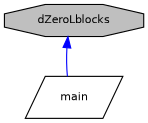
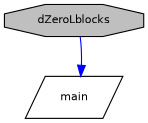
(67, 62) -> (81, 51)
